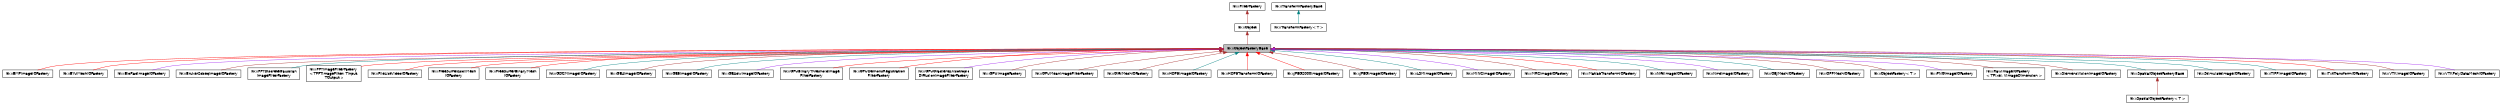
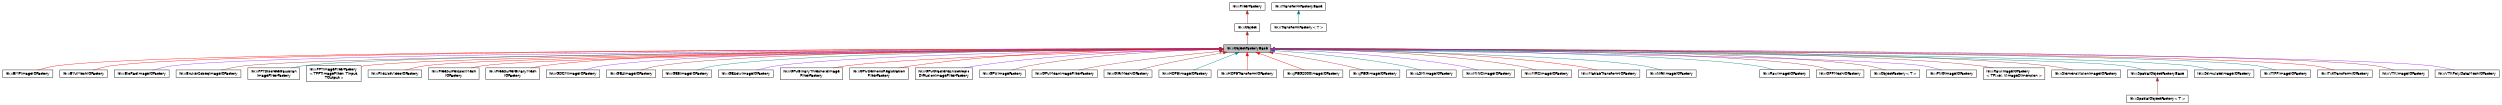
(901, 51) -> (901, 51)
(1728, 74) -> none
(1785, 74) -> (1785, 74)
